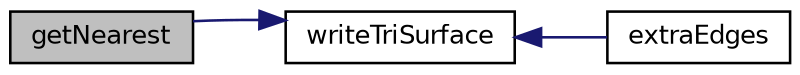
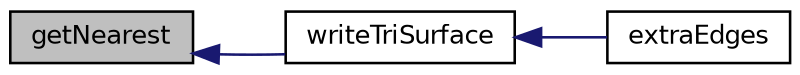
(226, 20) -> (252, 55)
